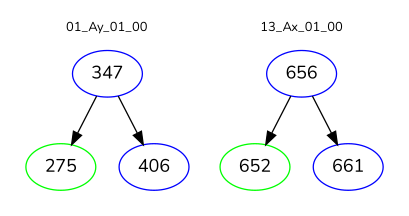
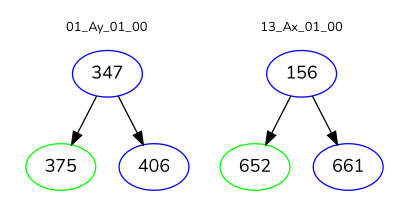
(302, 74) -> (302, 74)
(61, 167) -> (61, 167)
